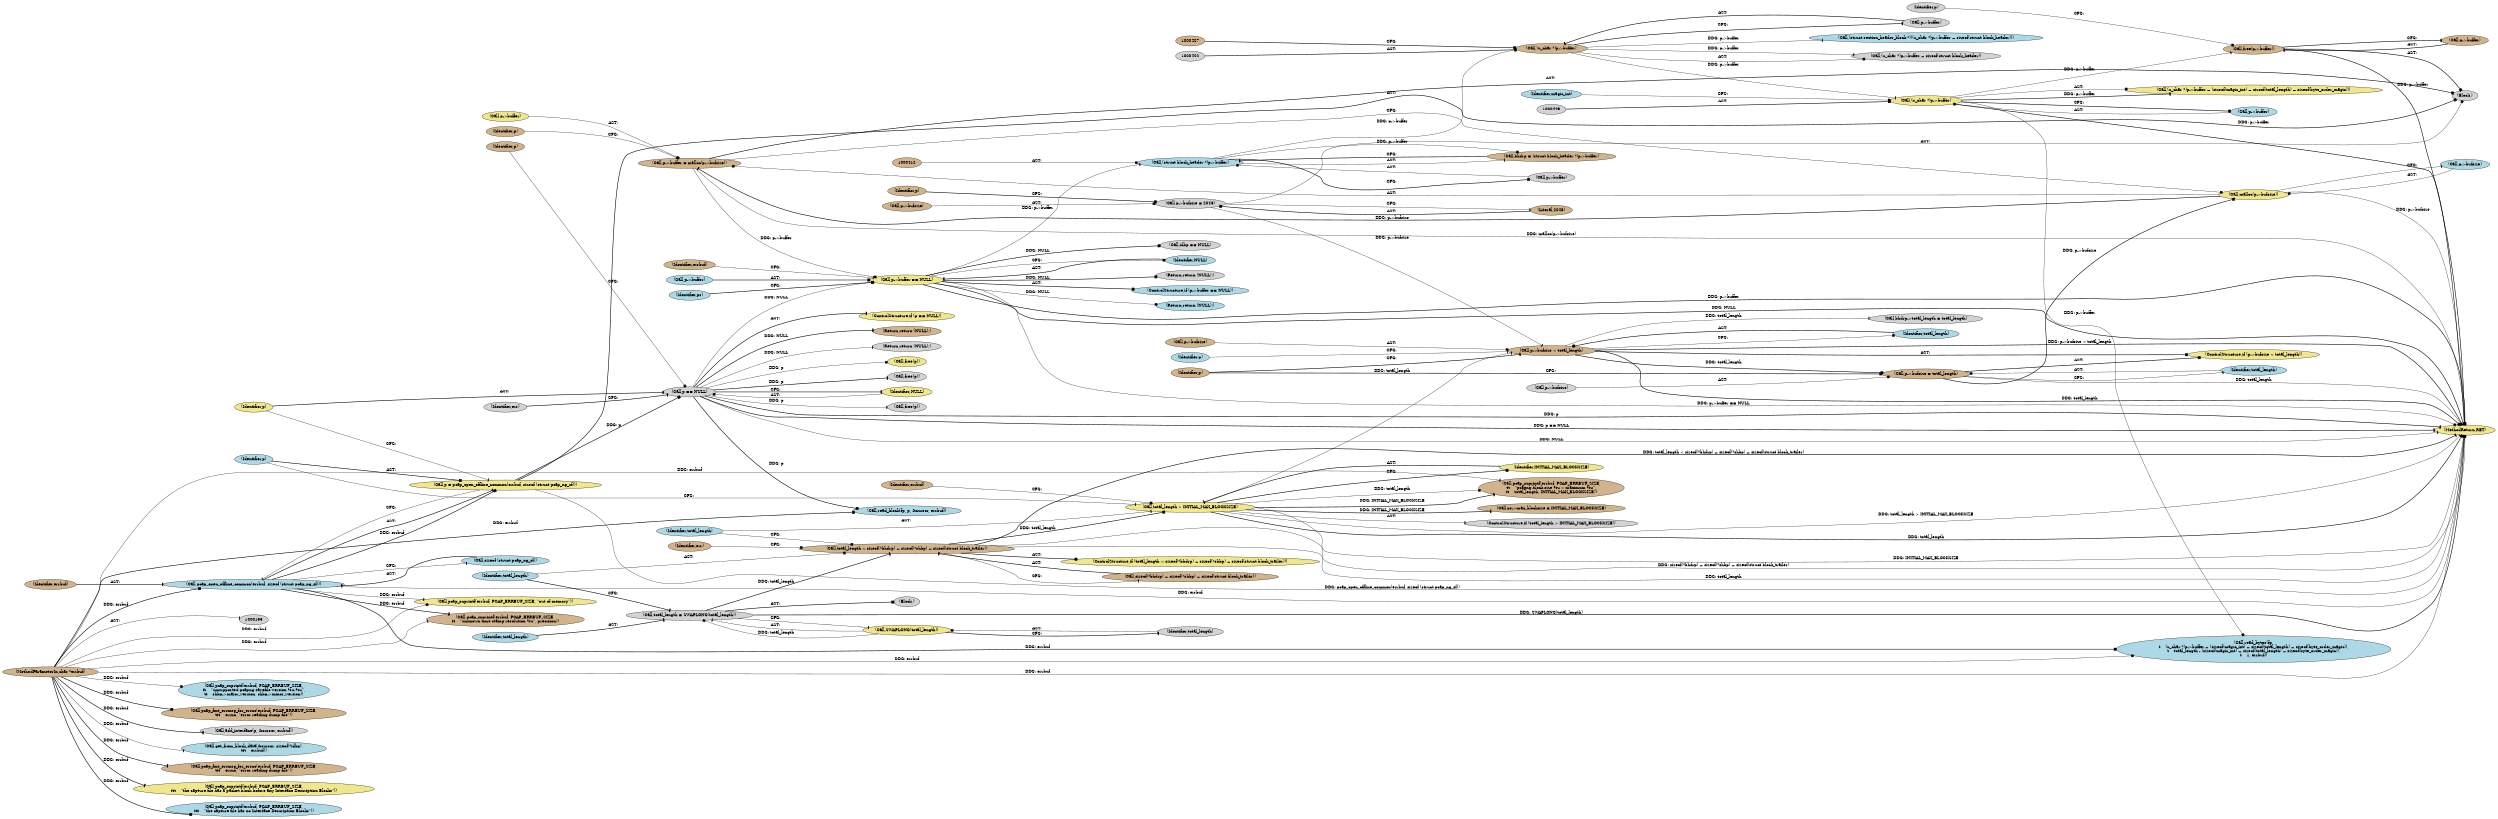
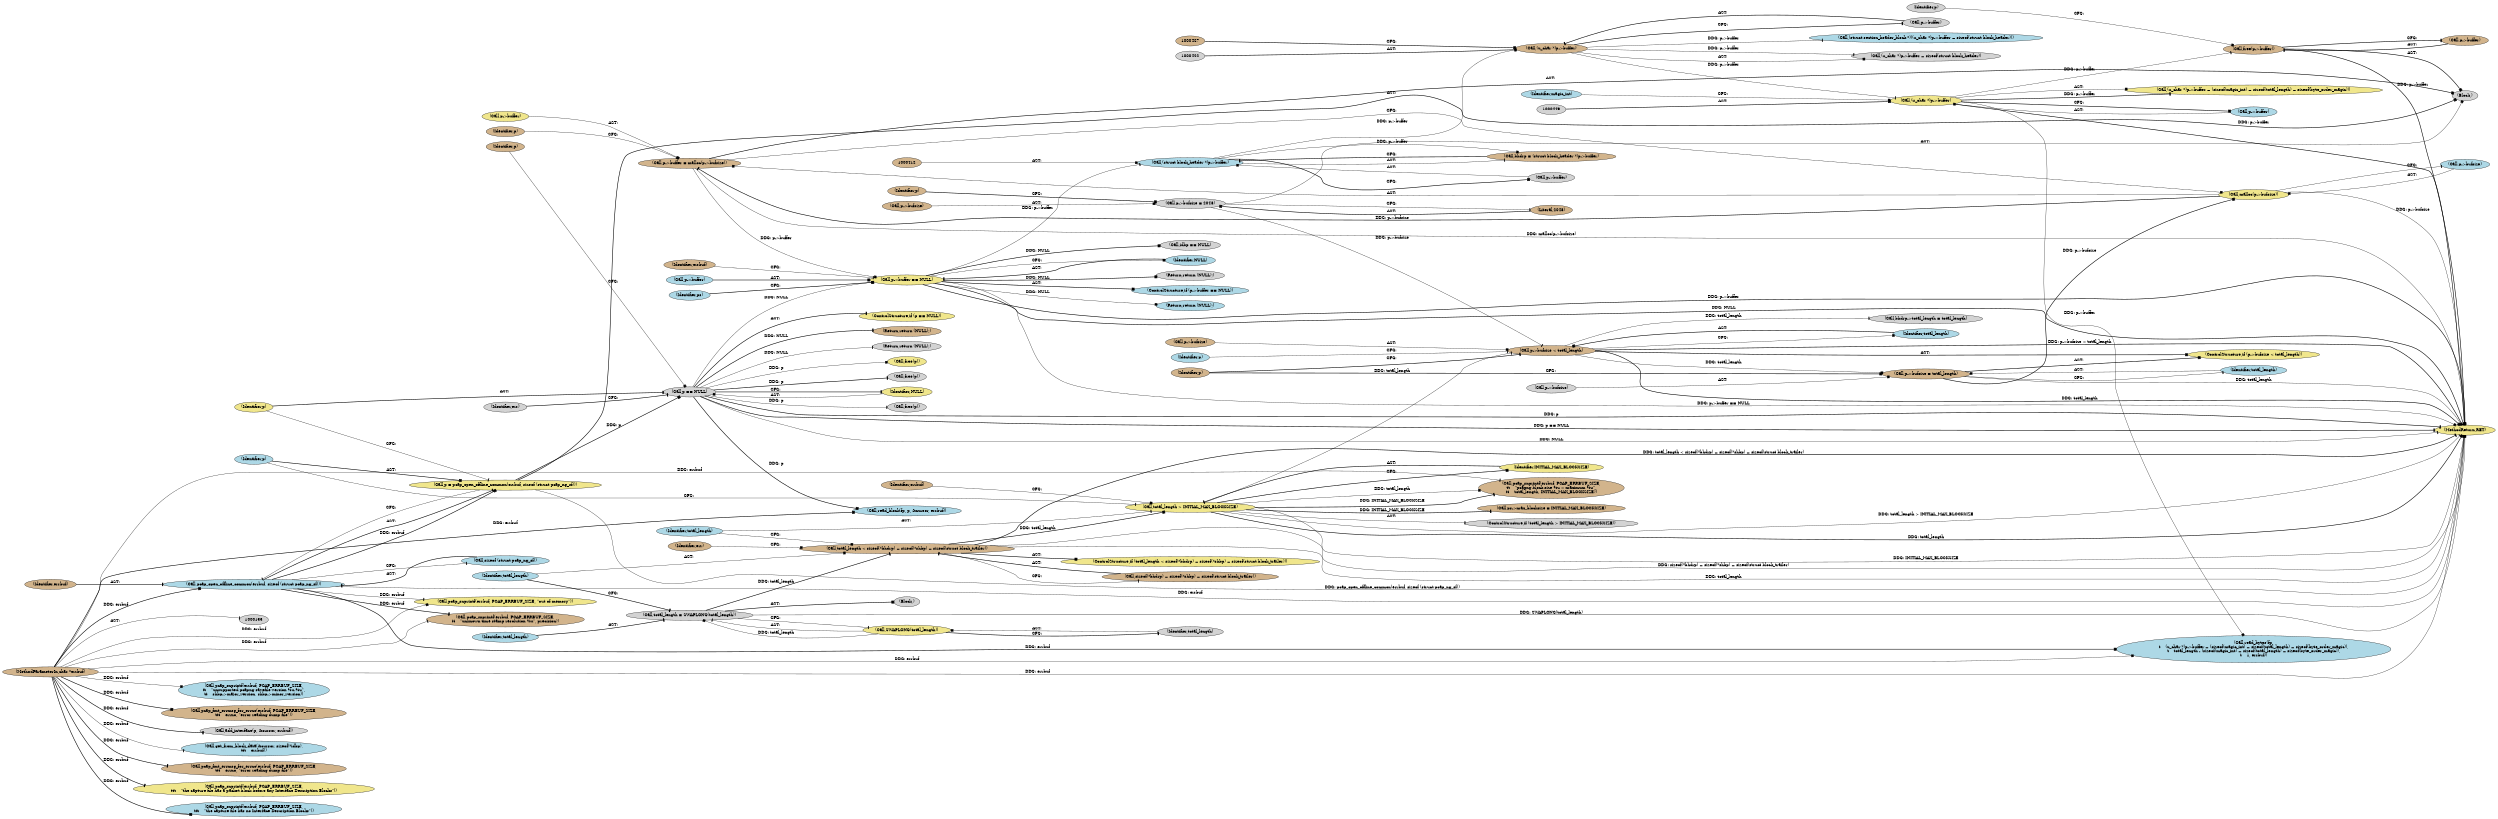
(1727, 368) -> (1727, 368)
(1682, 615) -> (1682, 615)
